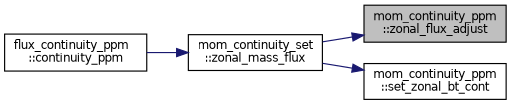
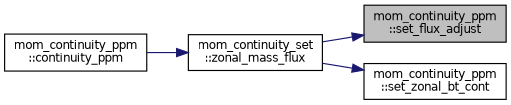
(435, 24) -> (435, 24)
(76, 53) -> (76, 53)
